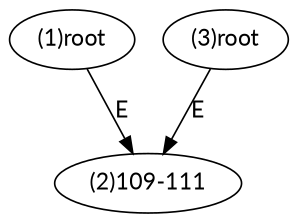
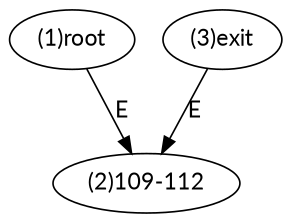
(226, 40) -> (222, 40)
(148, 183) -> (146, 183)
